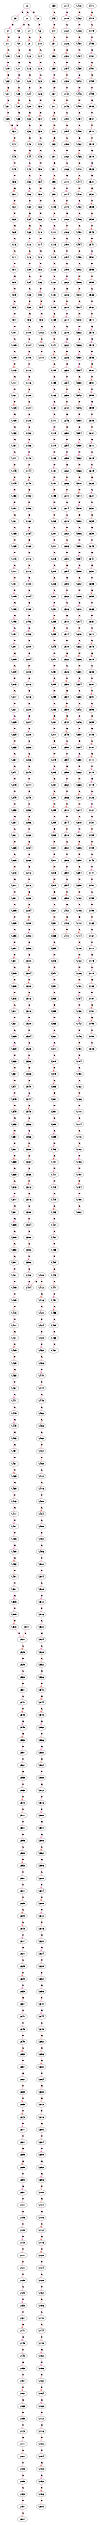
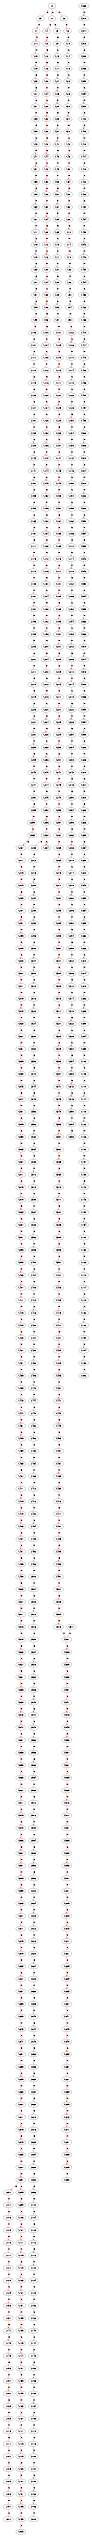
(10, 125) -> (35, 125)
none -> (84, 157)
none -> (71, 363)
(66, 785) -> none
(29, 854) -> (40, 841)
(35, 1281) -> (33, 1281)
none -> (21, 1482)
(22, 2186) -> (15, 2186)
